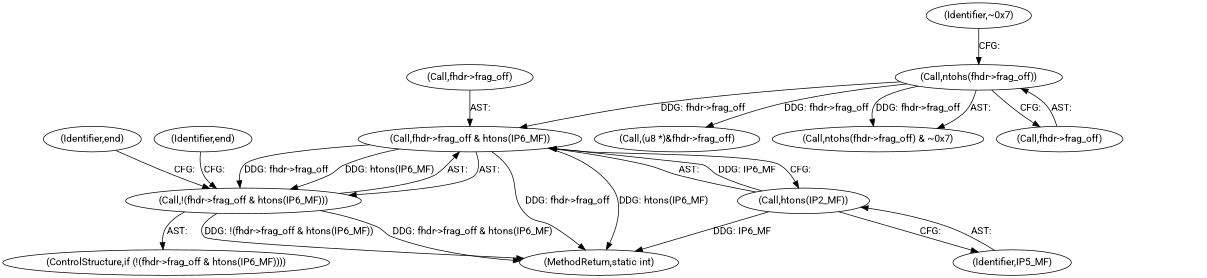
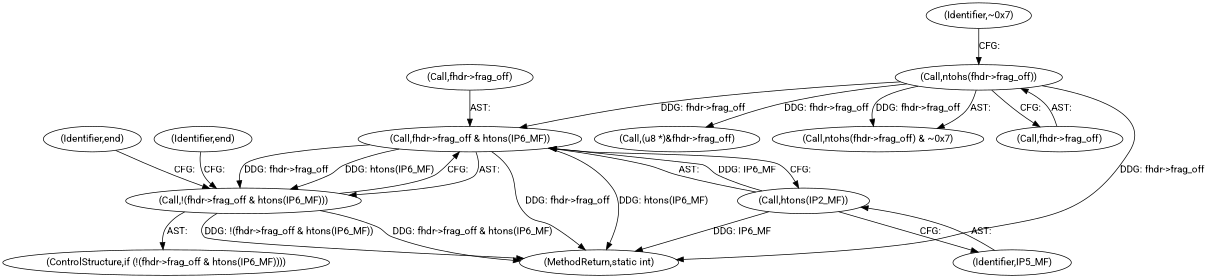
(459, 170) -> (459, 170)
none -> (983, 229)
